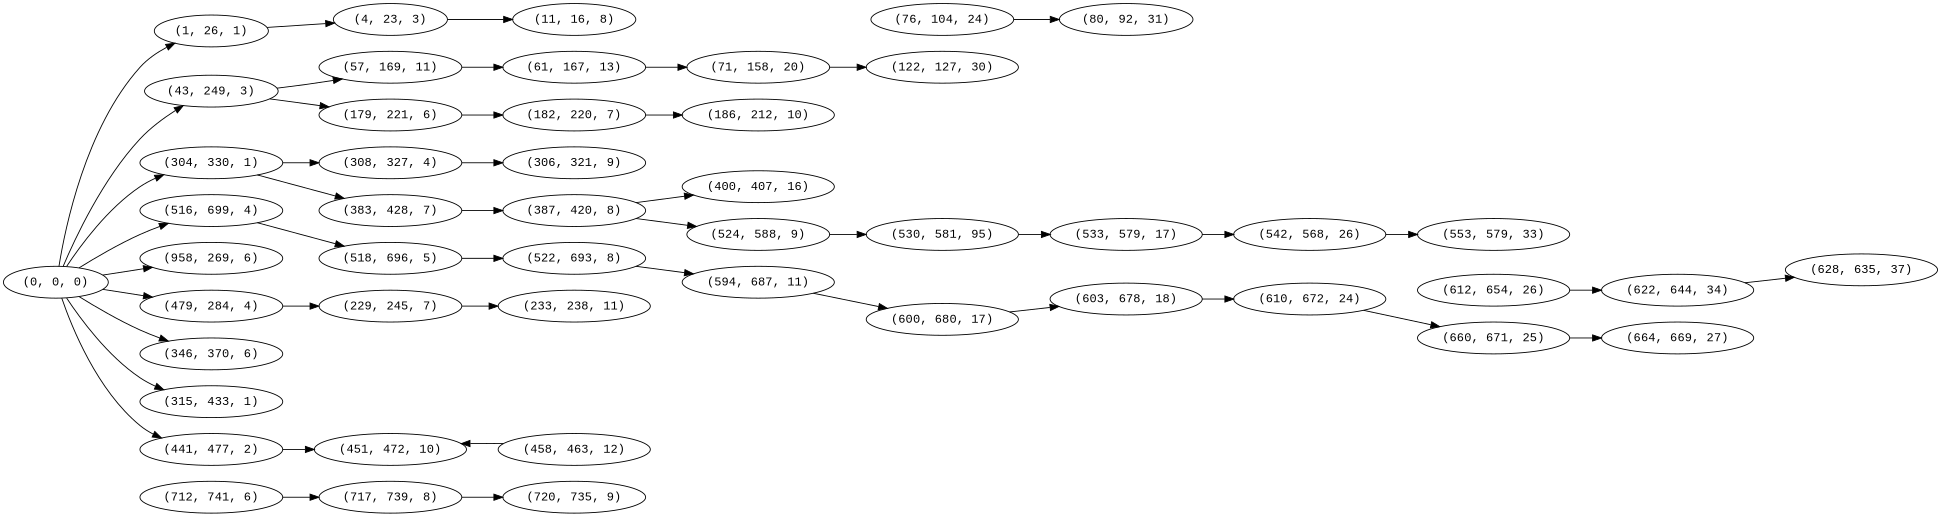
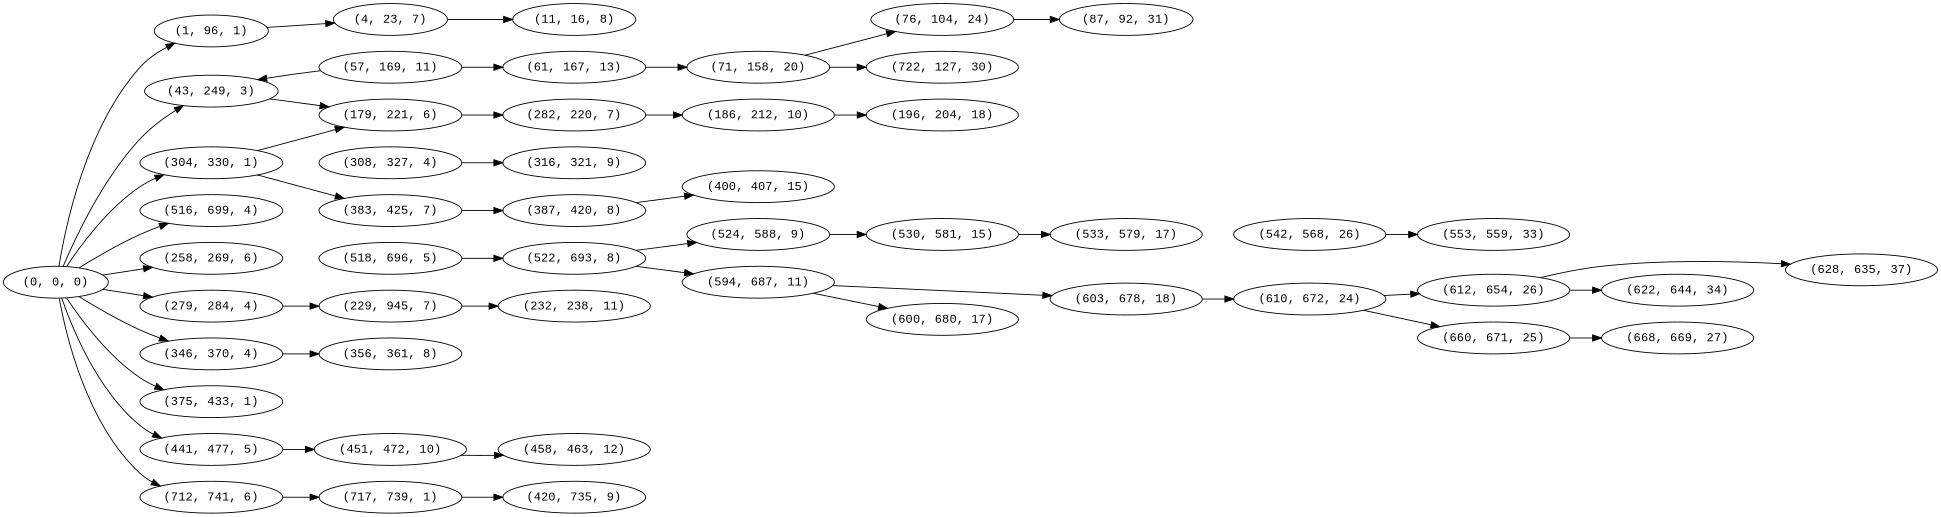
(390, 19) -> (390, 19)
(1126, 19) -> (1126, 19)
(211, 31) -> (211, 31)
none -> (846, 44)
(942, 67) -> (942, 67)
(305, 85) -> (294, 74)
(574, 115) -> (574, 115)
none -> (942, 115)
(296, 163) -> (296, 140)
(574, 163) -> (574, 163)
(758, 187) -> (758, 187)
(390, 211) -> (390, 211)
(662, 222) -> (662, 247)
(296, 233) -> none
(942, 234) -> (942, 234)
(1213, 234) -> none
(1494, 234) -> (1494, 234)
(211, 258) -> (211, 258)
(1765, 281) -> (1660, 262)
none -> (1397, 295)
(211, 306) -> (211, 306)
(390, 306) -> (390, 306)
(574, 306) -> (574, 306)
(1030, 310) -> (938, 290)
(1678, 338) -> (1678, 338)
(211, 354) -> (211, 354)
none -> (390, 354)
none -> (90, 399)
(211, 402) -> (211, 402)
(487, 443) -> (478, 455)
(211, 449) -> (211, 449)
(390, 497) -> (390, 497)
(574, 497) -> (574, 497)
